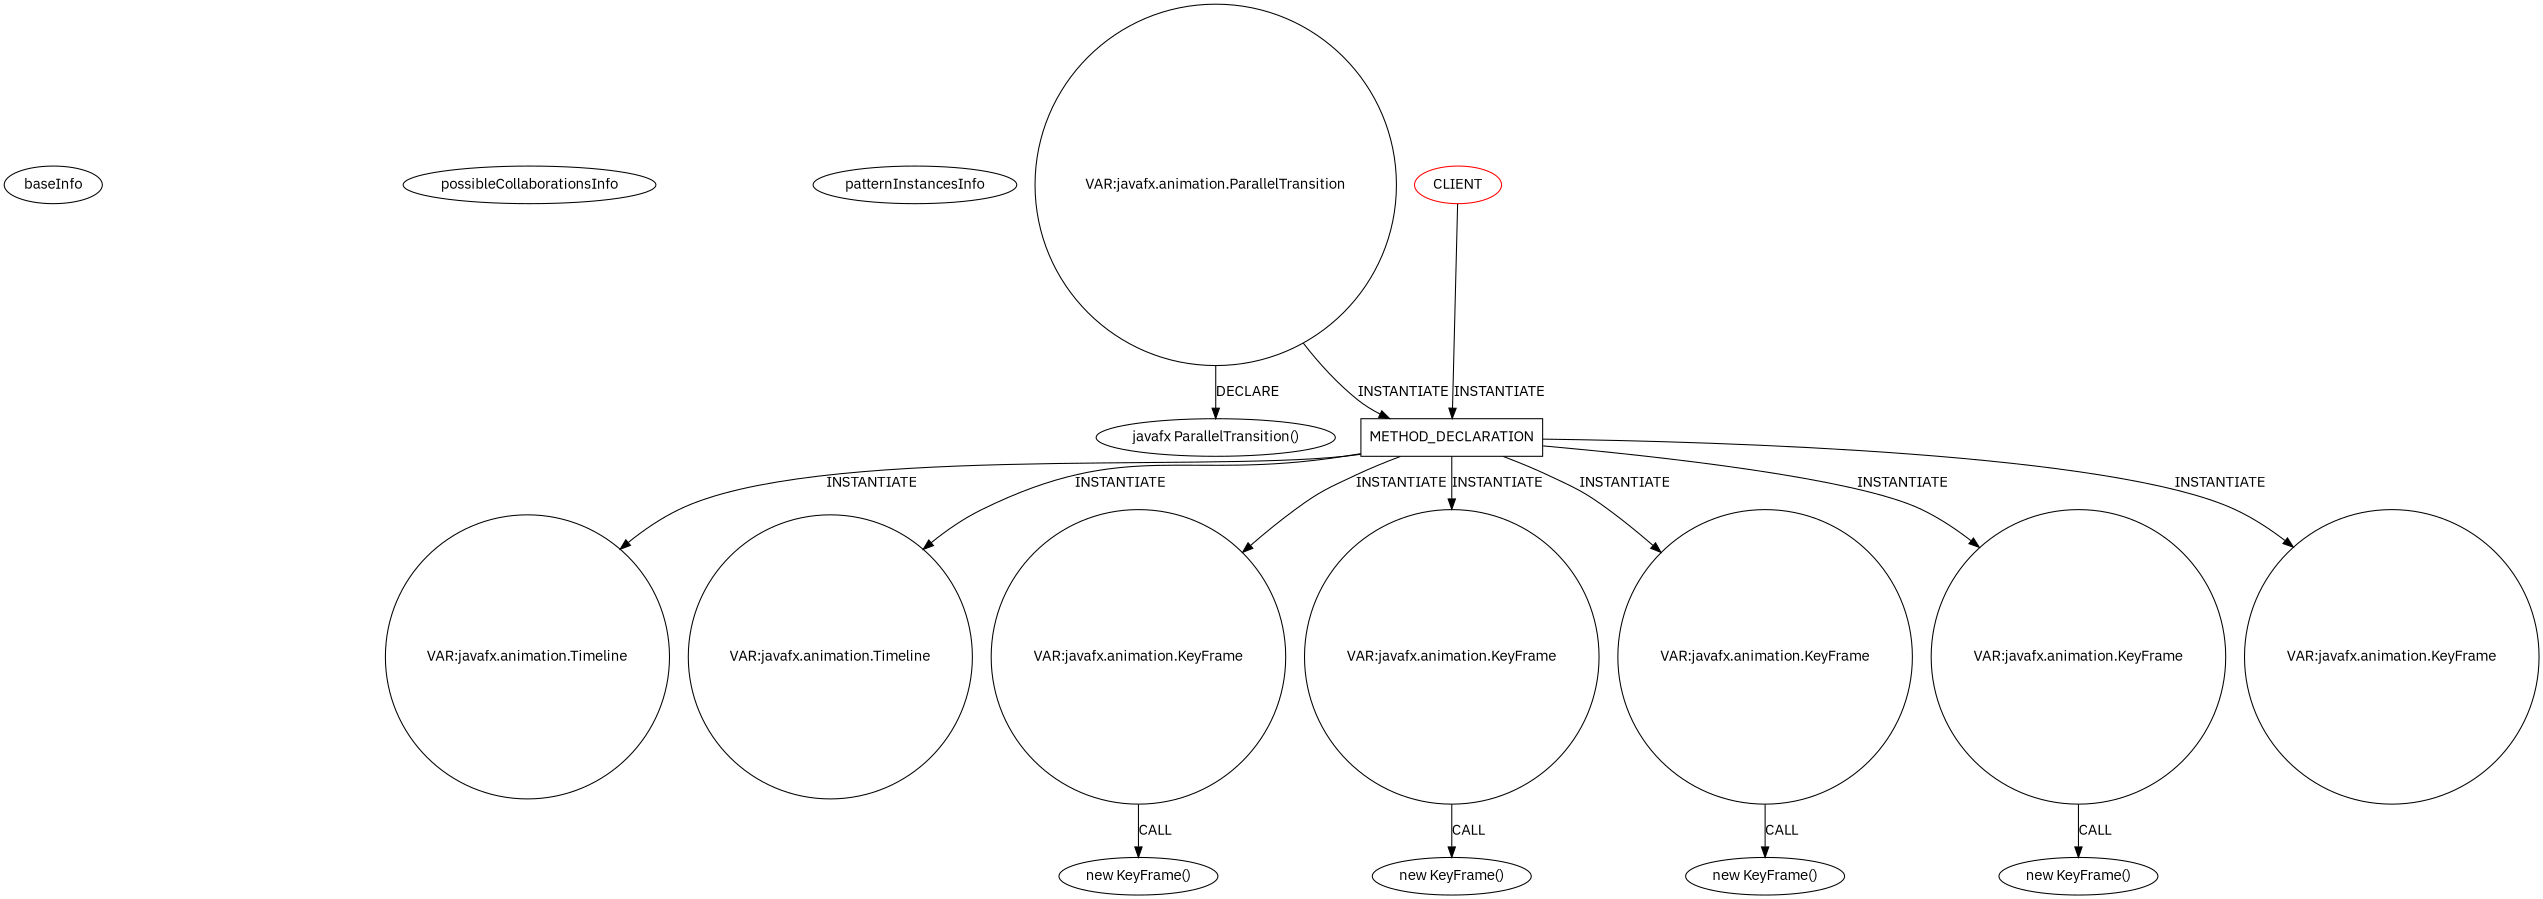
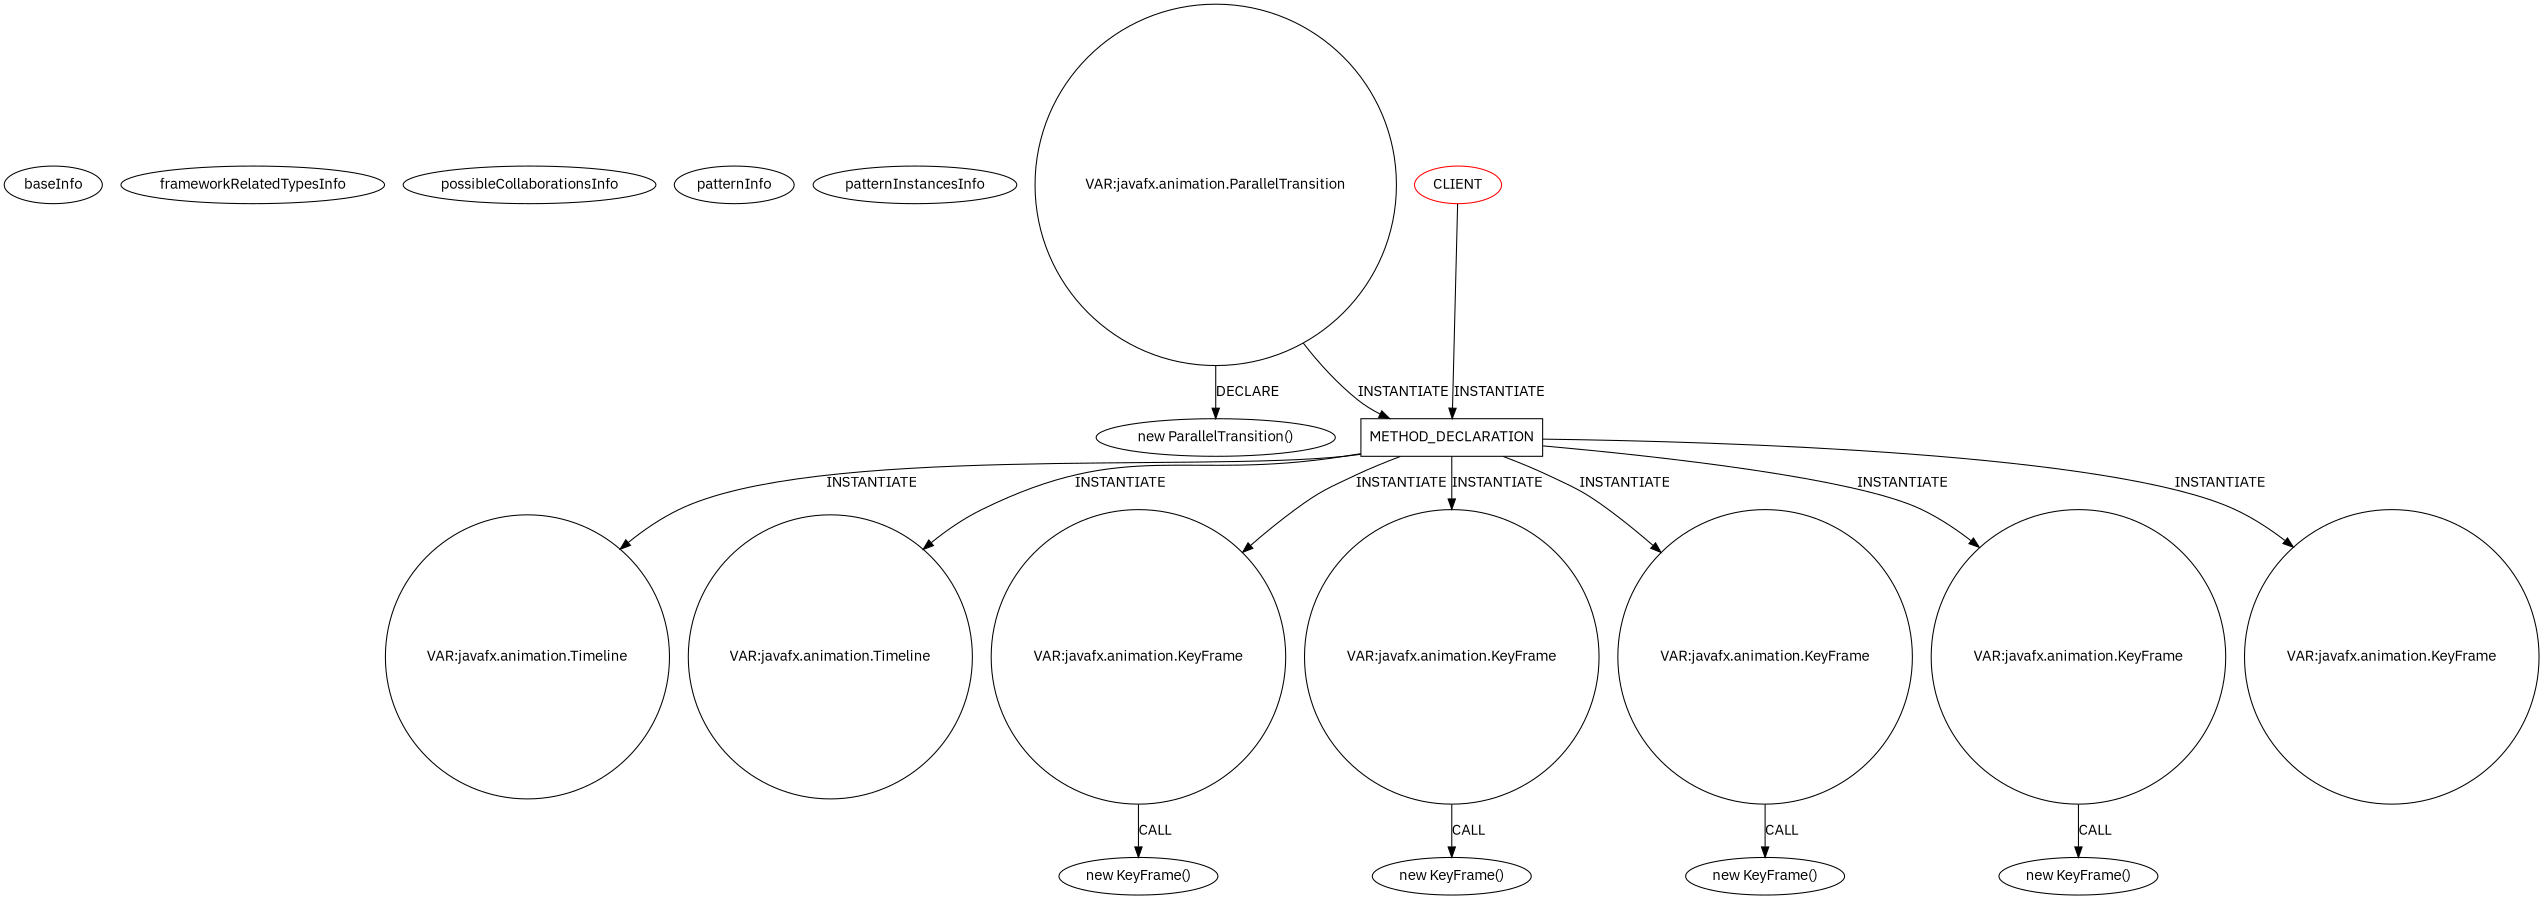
none -> (253, 185)
none -> (734, 185)
(1216, 438) -> (1216, 438)
